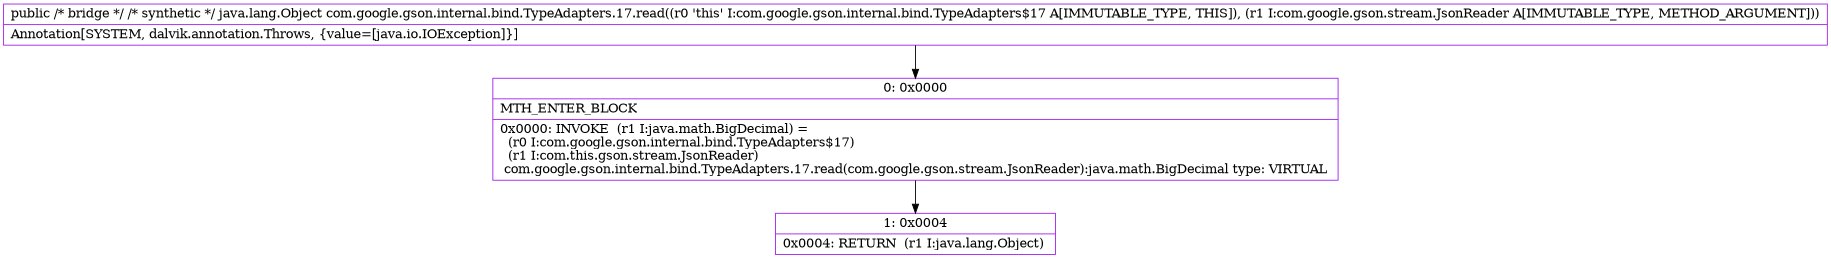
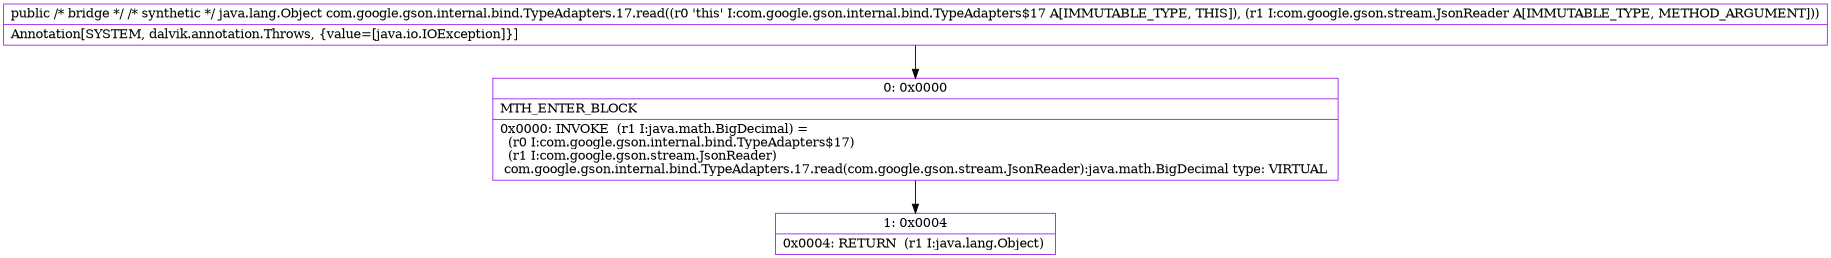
(629, 156) -> (639, 156)
